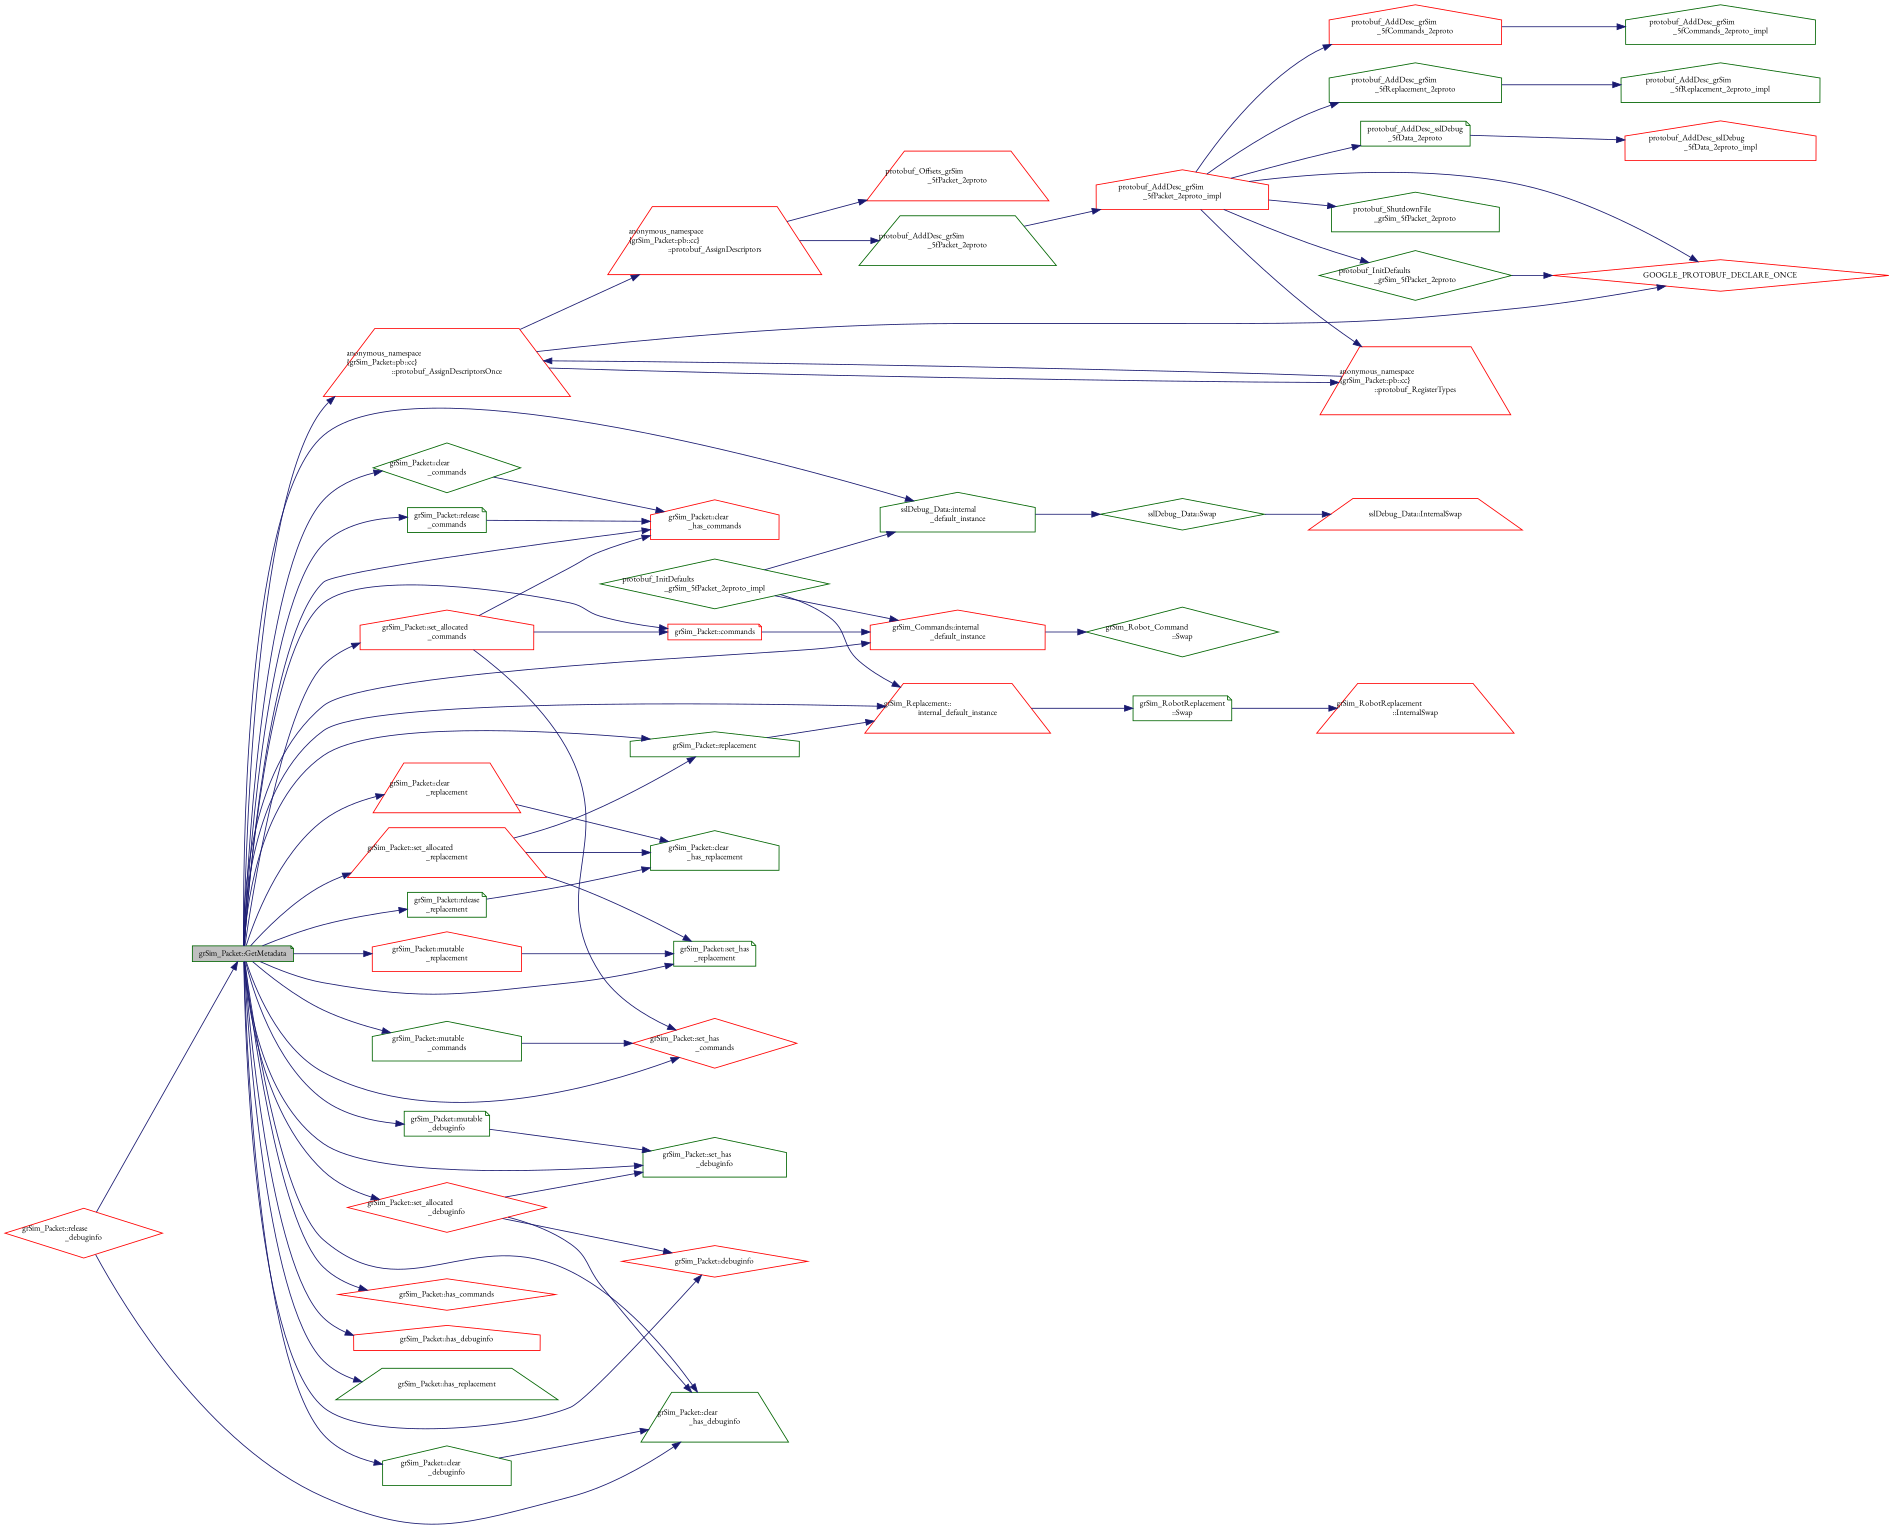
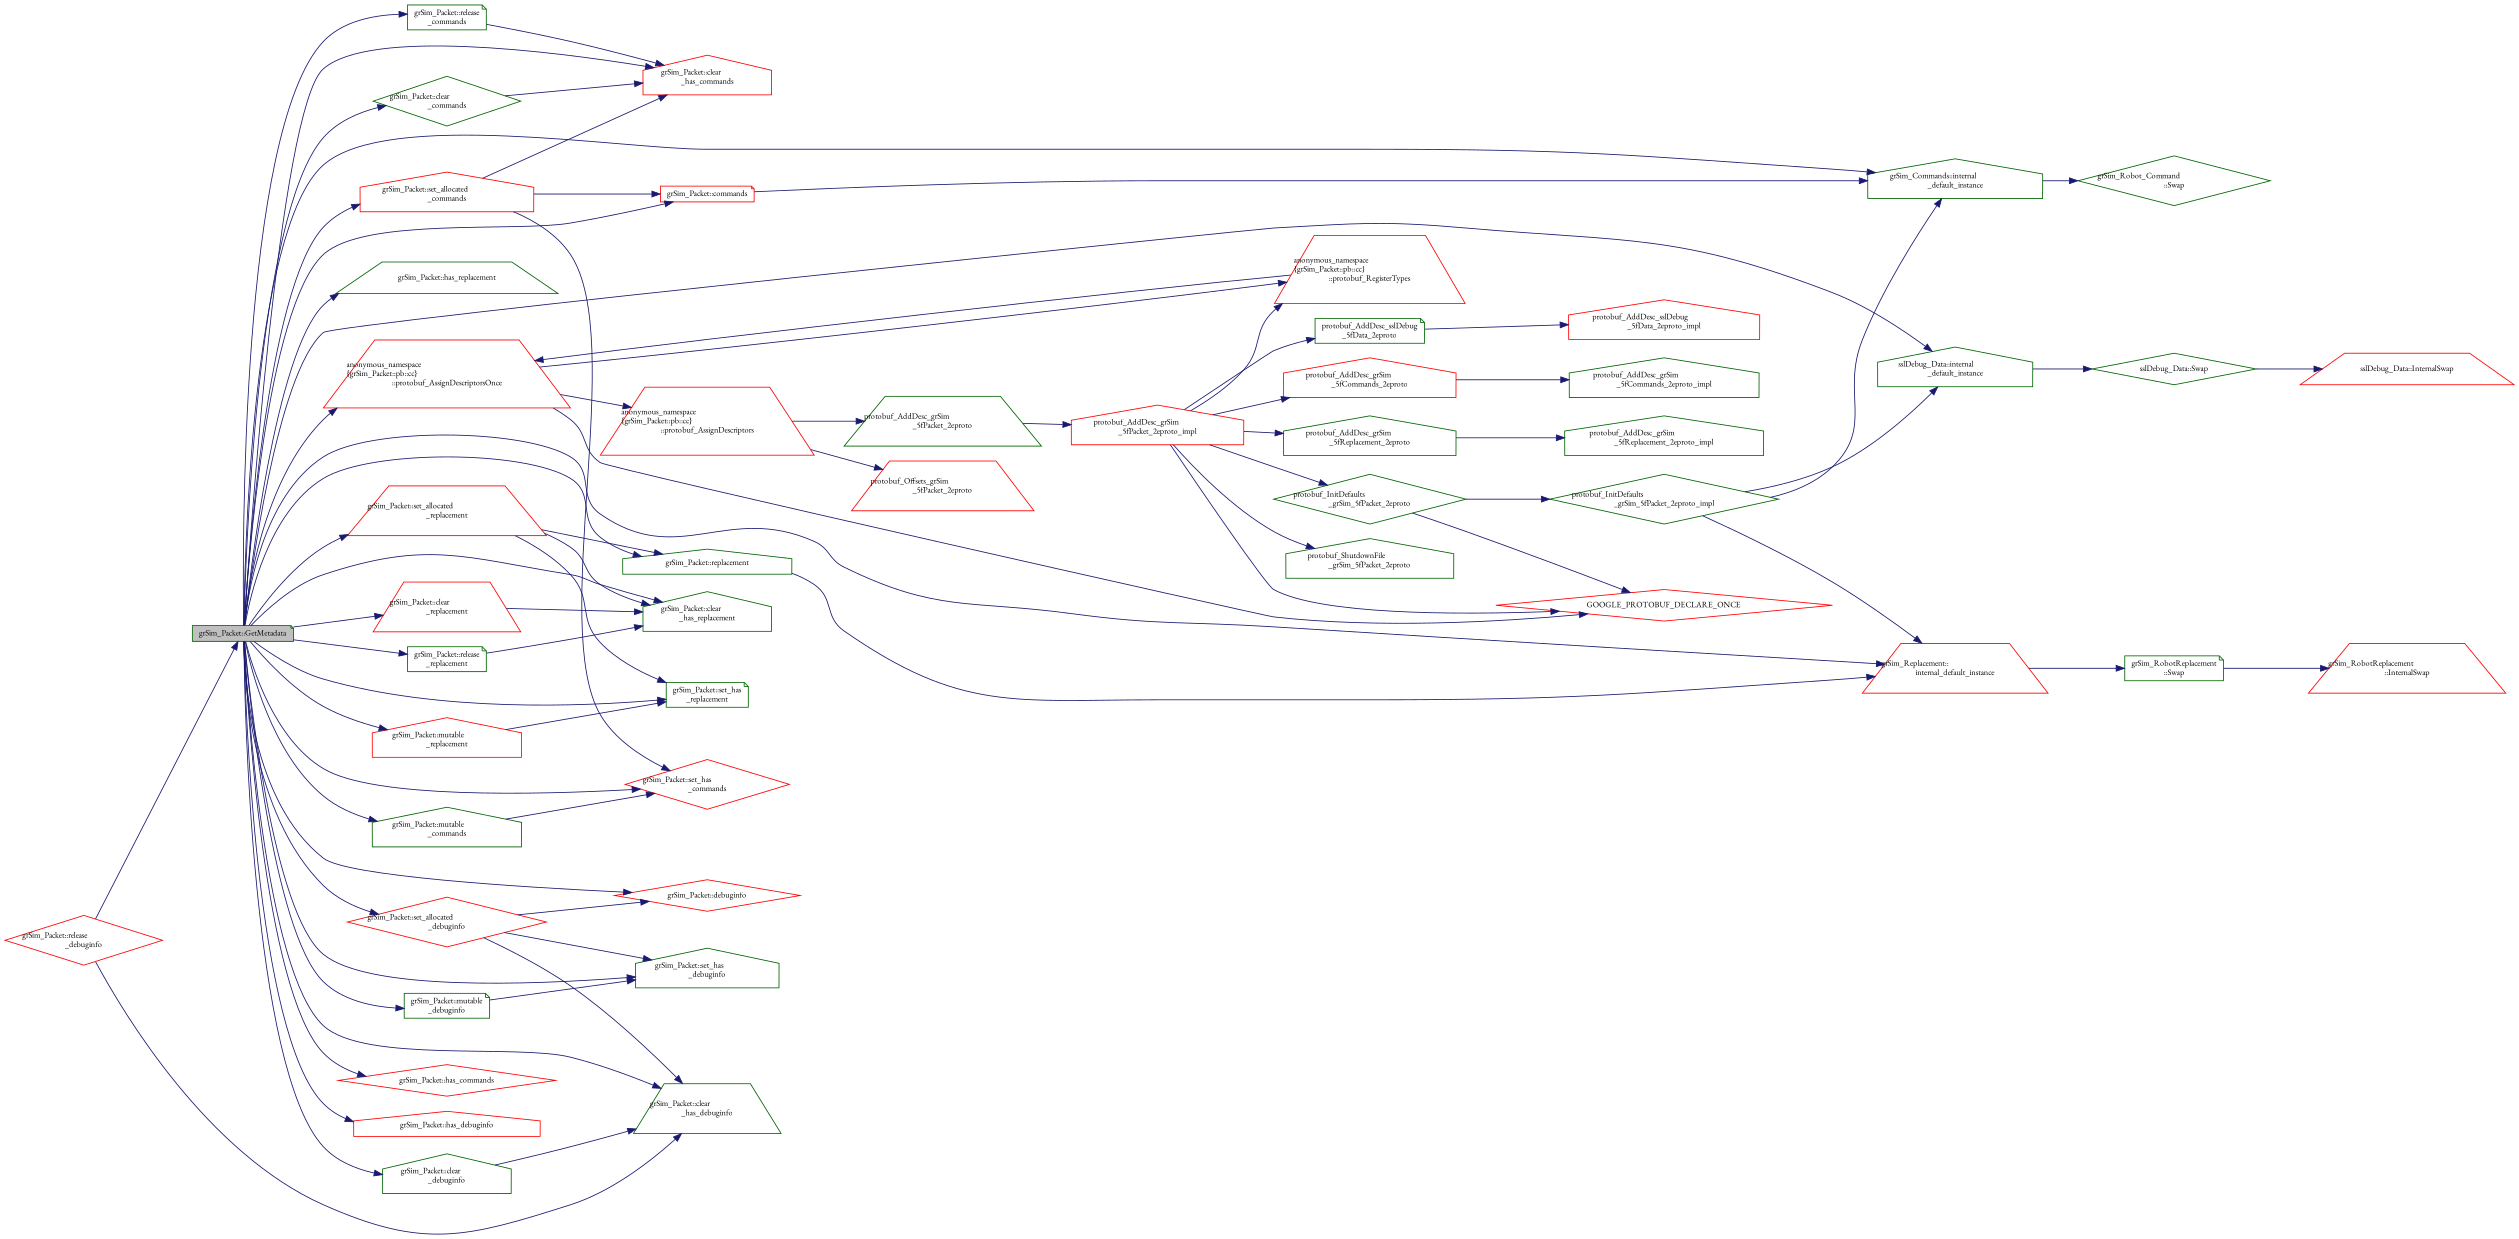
none -> (1504, 499)
none -> (446, 555)
(958, 632) -> (1955, 181)
